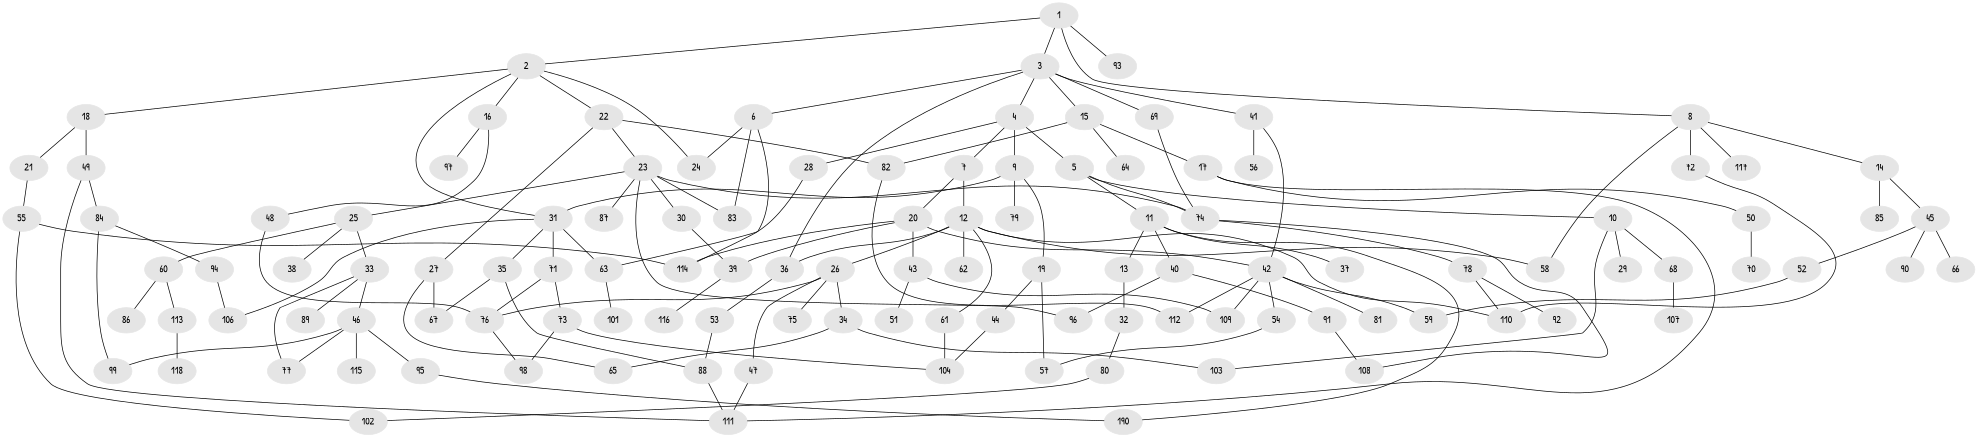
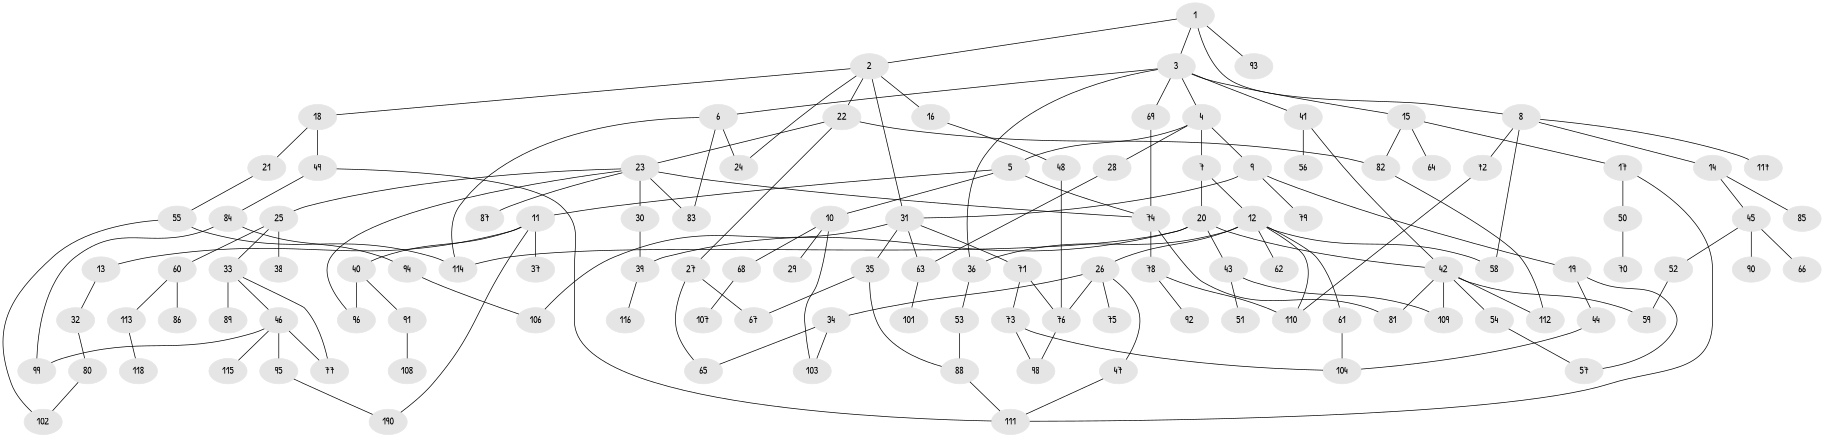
(449, 168) -> none
(1536, 289) -> (1262, 300)
